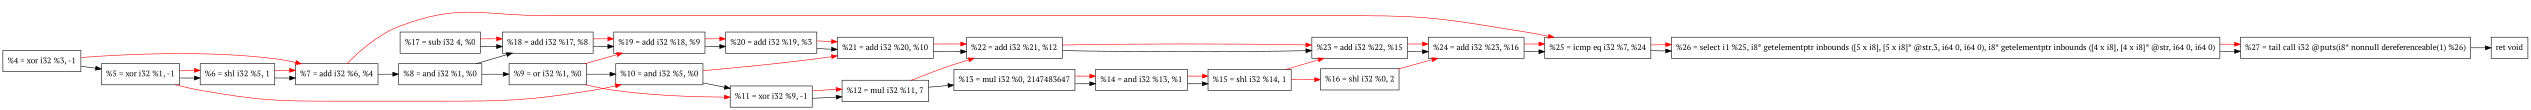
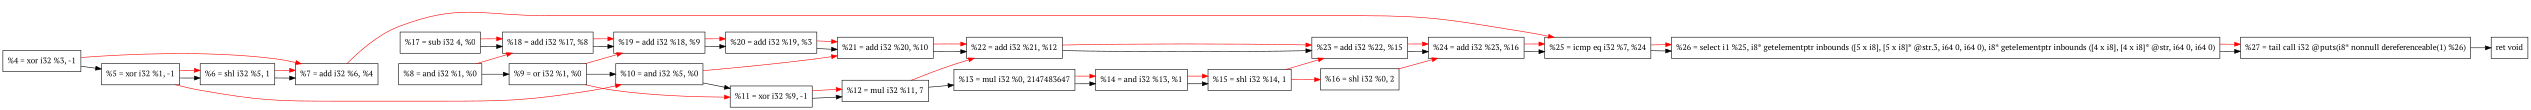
(491, 59) -> (491, 59)
(385, 74) -> none
